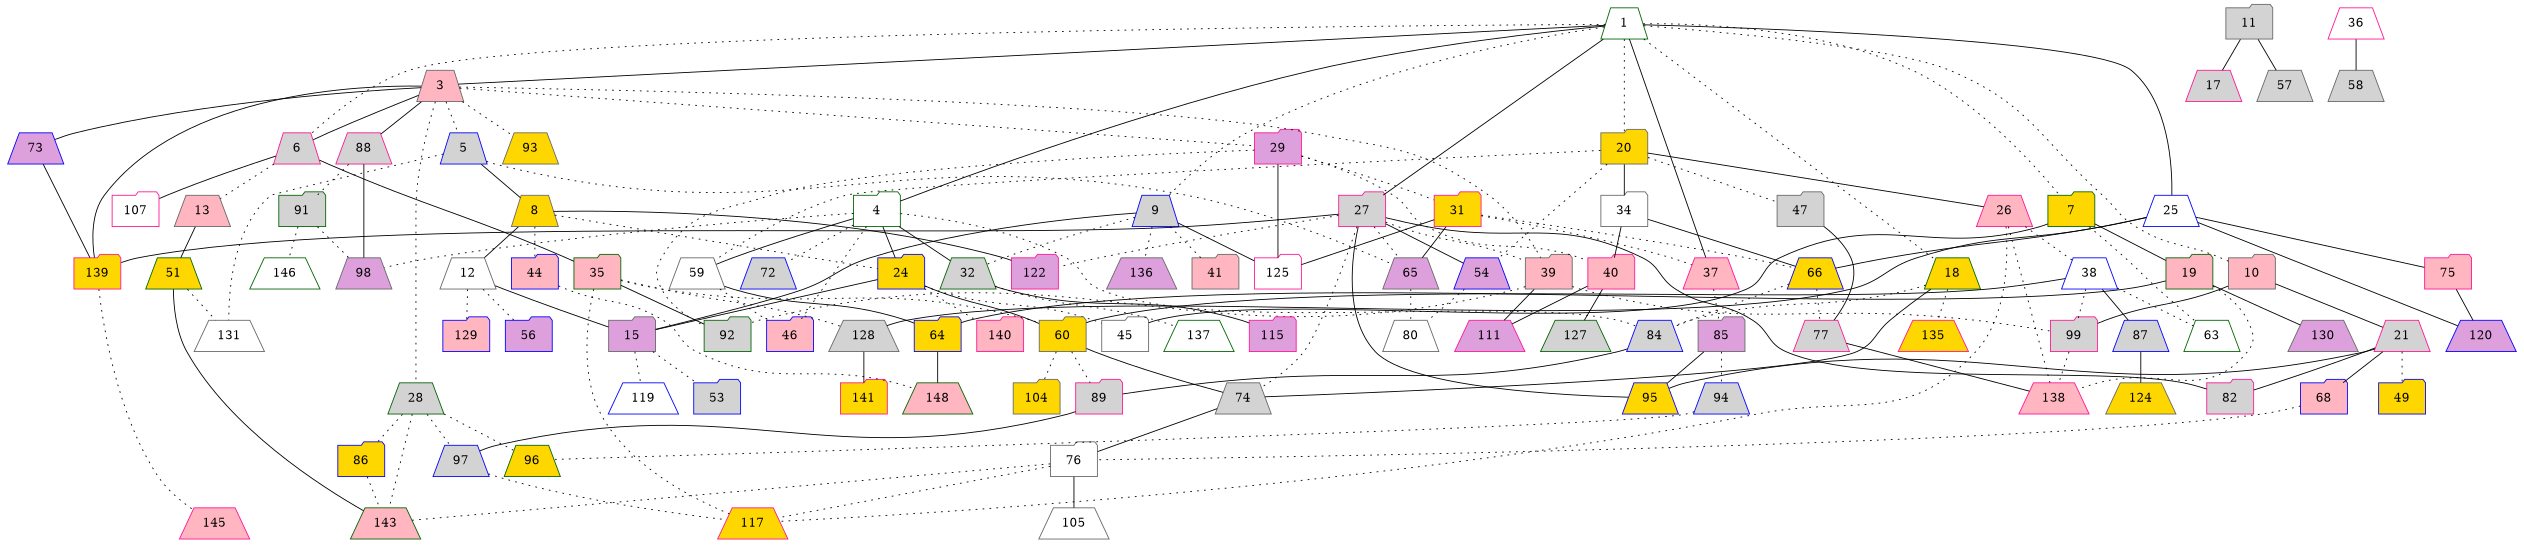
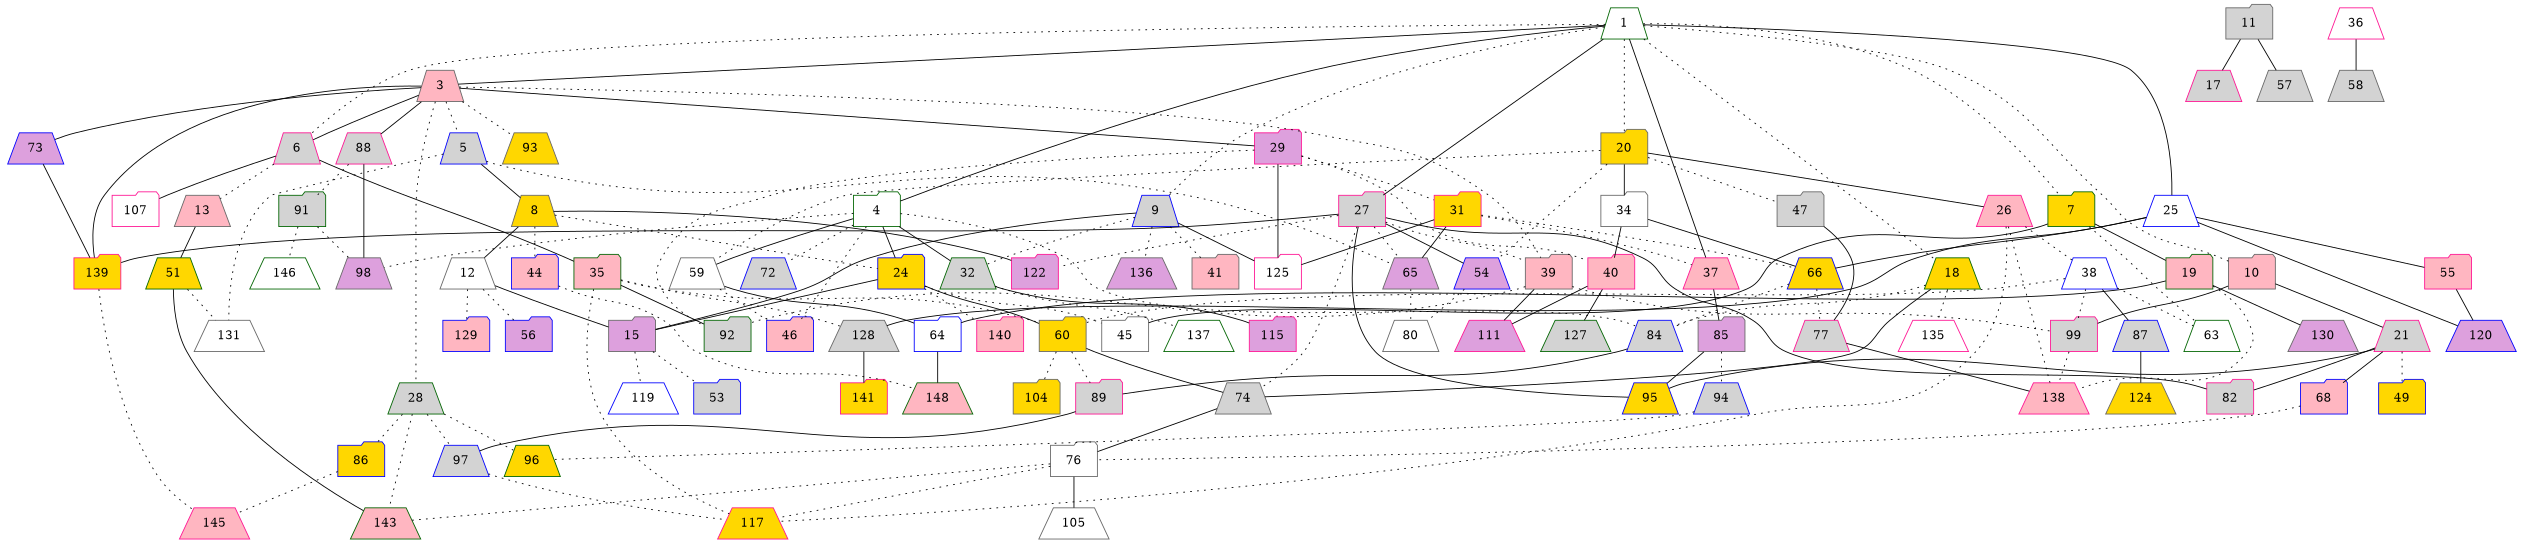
(857, 117) -> (857, 117)
(2448, 273) -> (2448, 273)
(1575, 294) -> (1575, 294)
(1716, 305) -> (1716, 305)
(938, 336) -> (938, 336)
(1933, 336) -> (1933, 336)
(373, 492) -> (288, 492)
